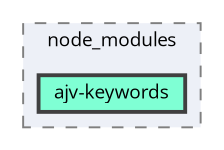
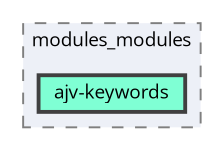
(112, 41) -> (112, 41)
